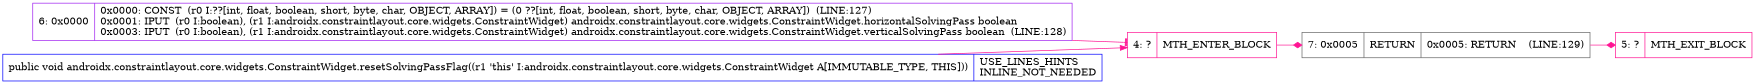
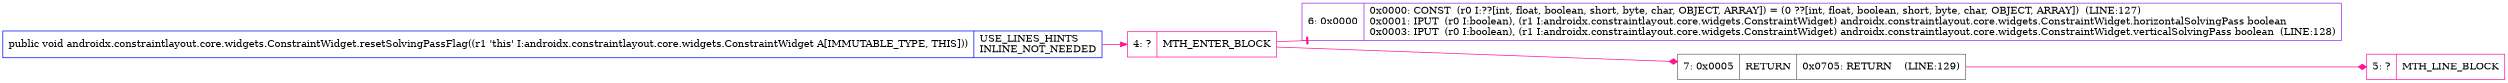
(1098, 41) -> (1291, 41)
(1506, 45) -> (1881, 67)
(1698, 45) -> (2450, 67)
